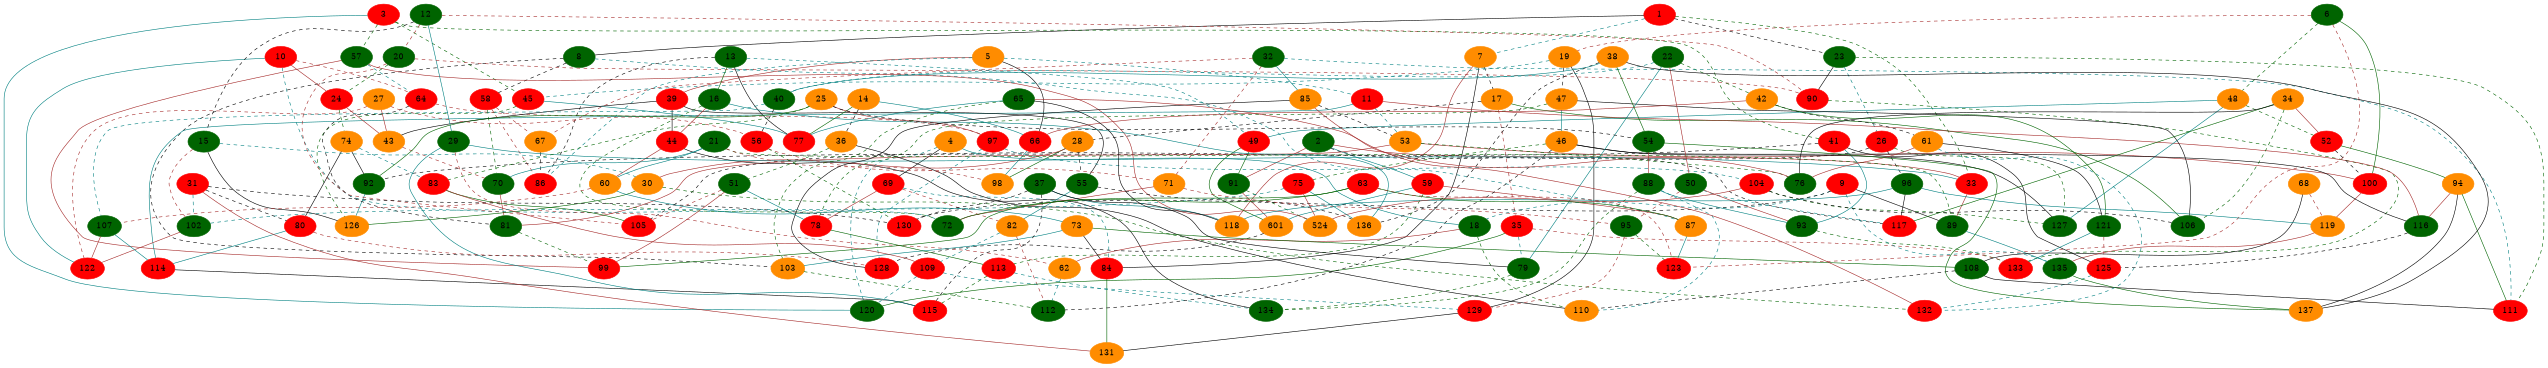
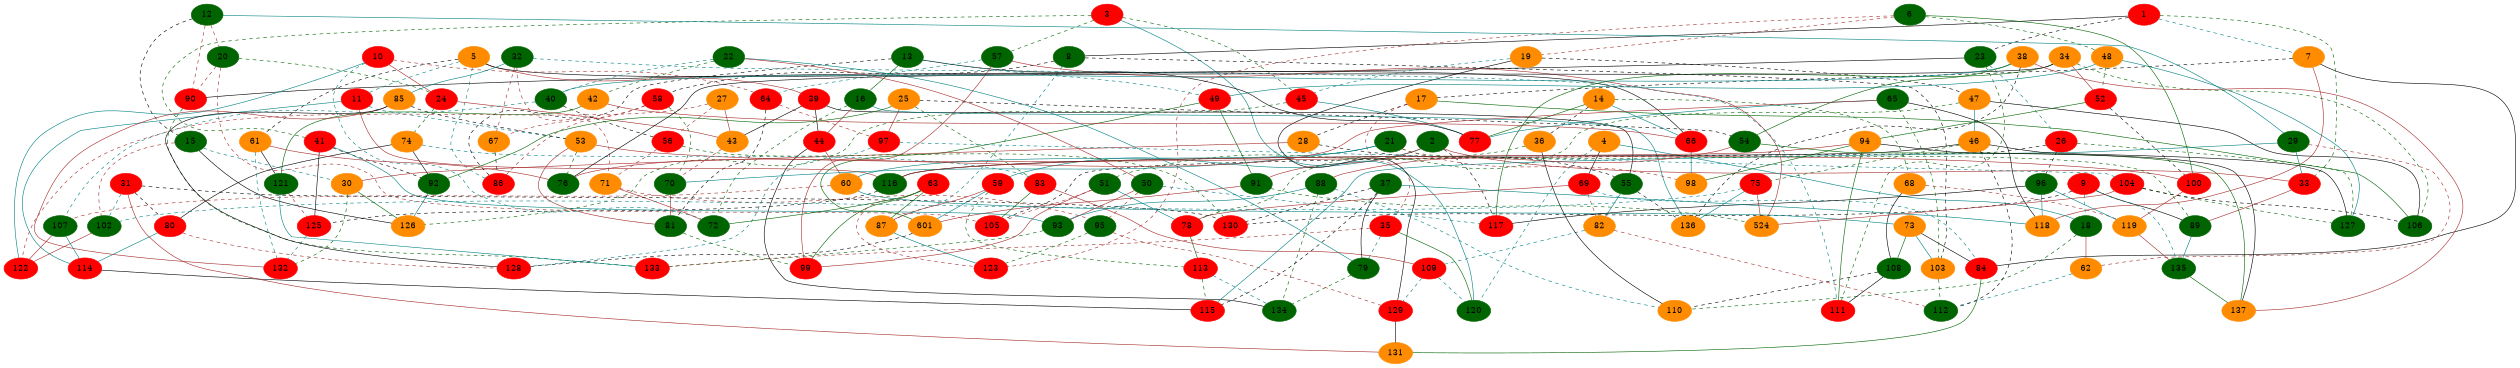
none -> (1801, 108)
(1845, 120) -> (356, 81)
(2432, 123) -> (2391, 120)
(1035, 164) -> (1785, 161)
